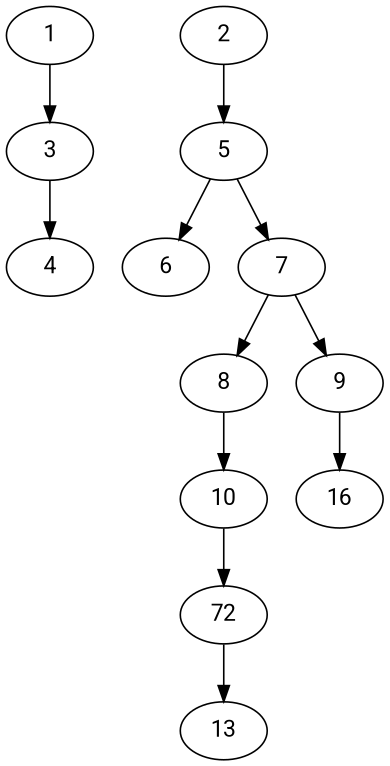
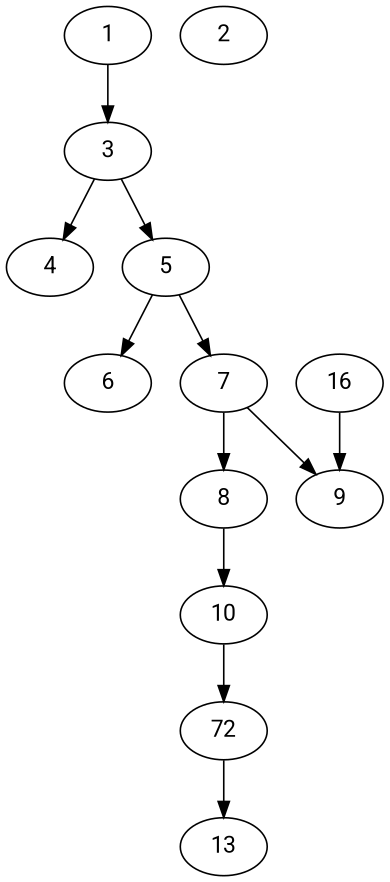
(224, 85) -> (133, 202)
(340, 433) -> (340, 433)
